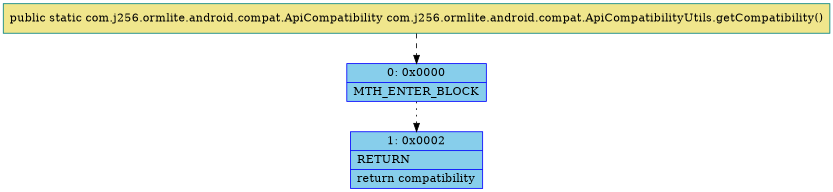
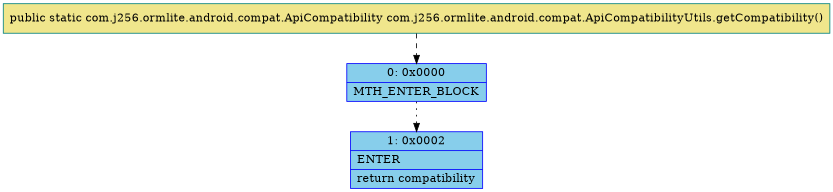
(384, 160) -> (379, 160)
